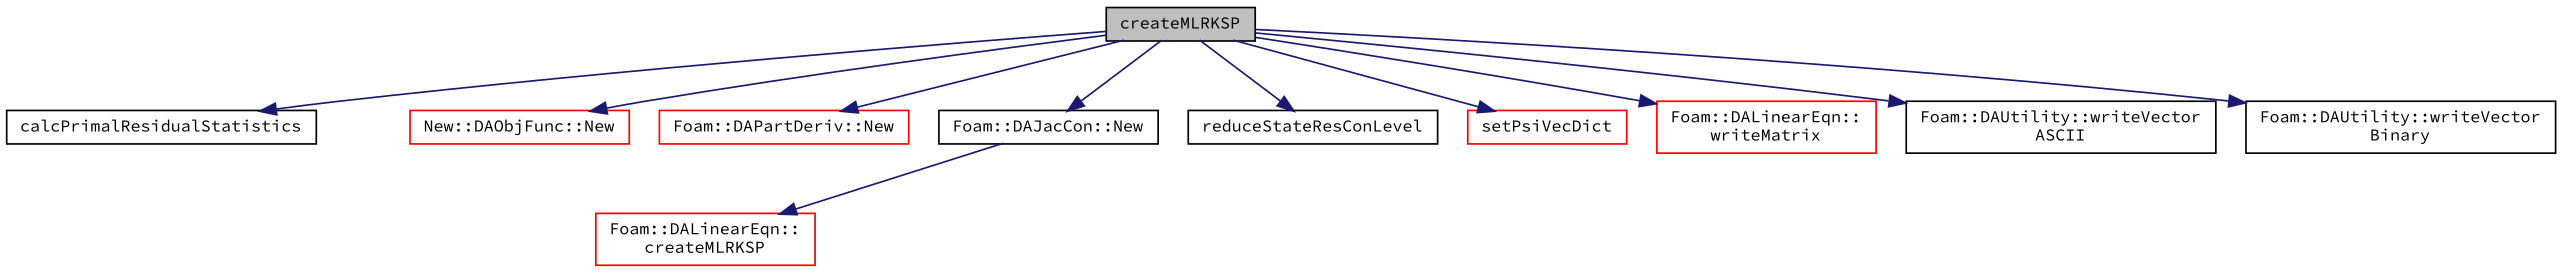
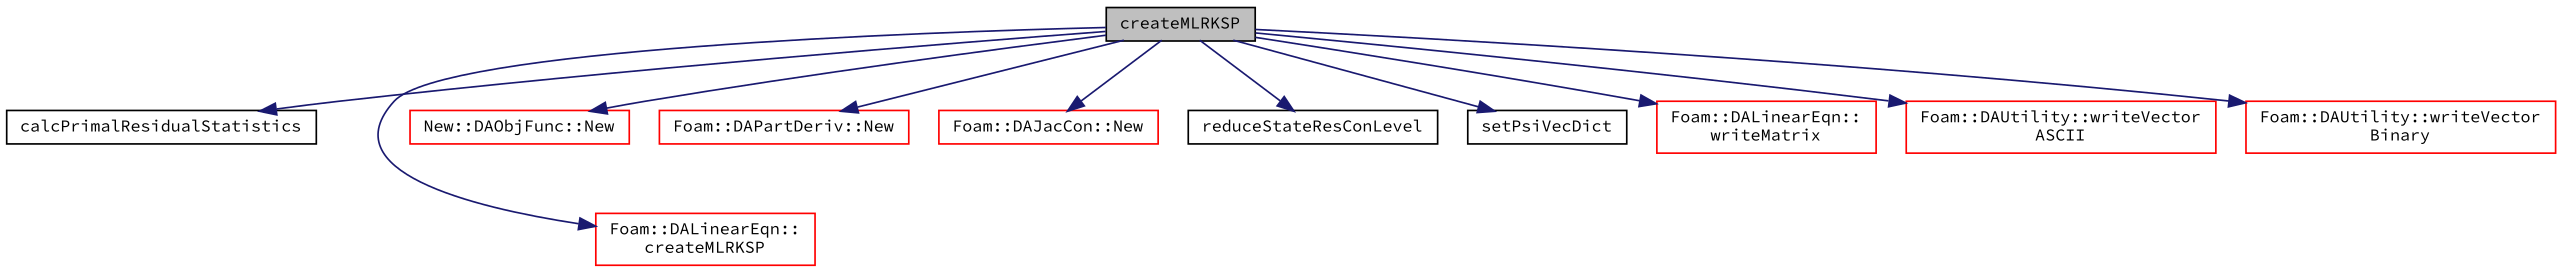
(1049, 127) -> (1049, 127)
(1547, 127) -> (1547, 127)
(2061, 127) -> (2061, 127)
(2401, 127) -> (2401, 127)
(899, 176) -> (613, 54)
